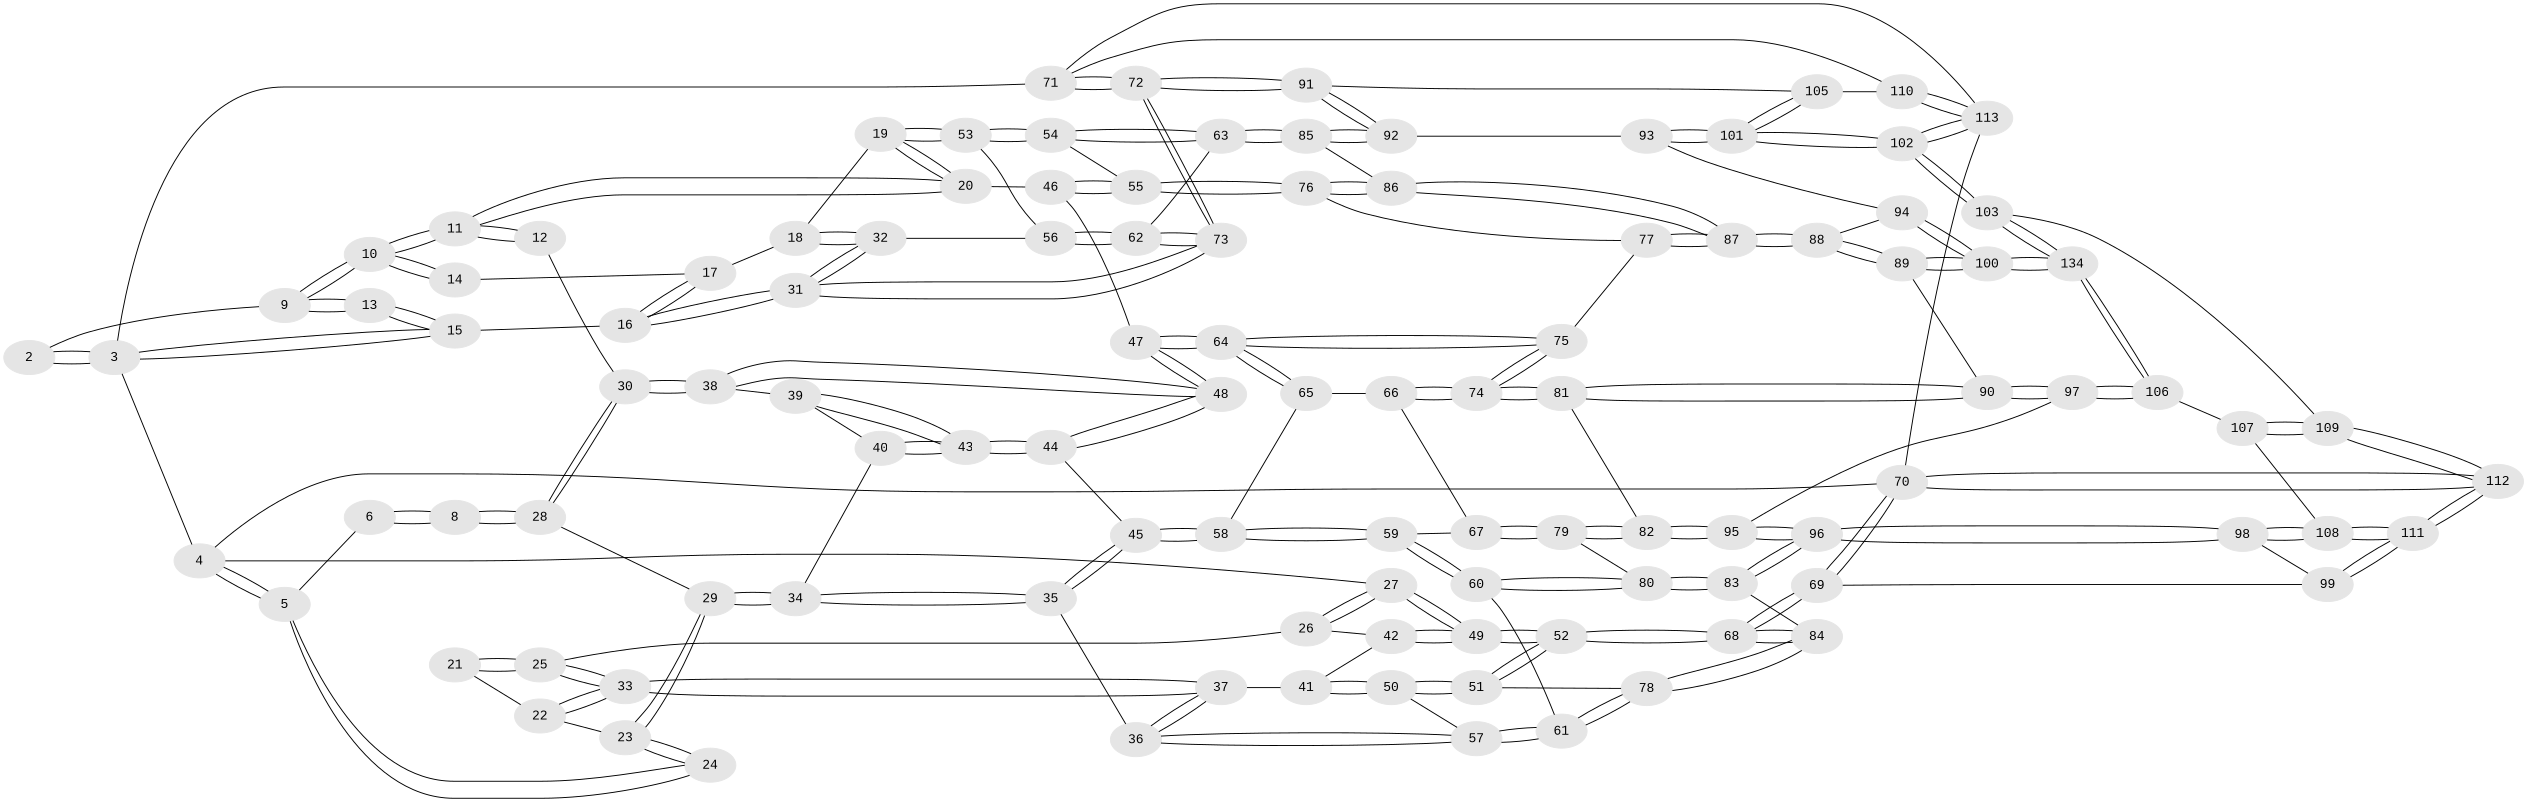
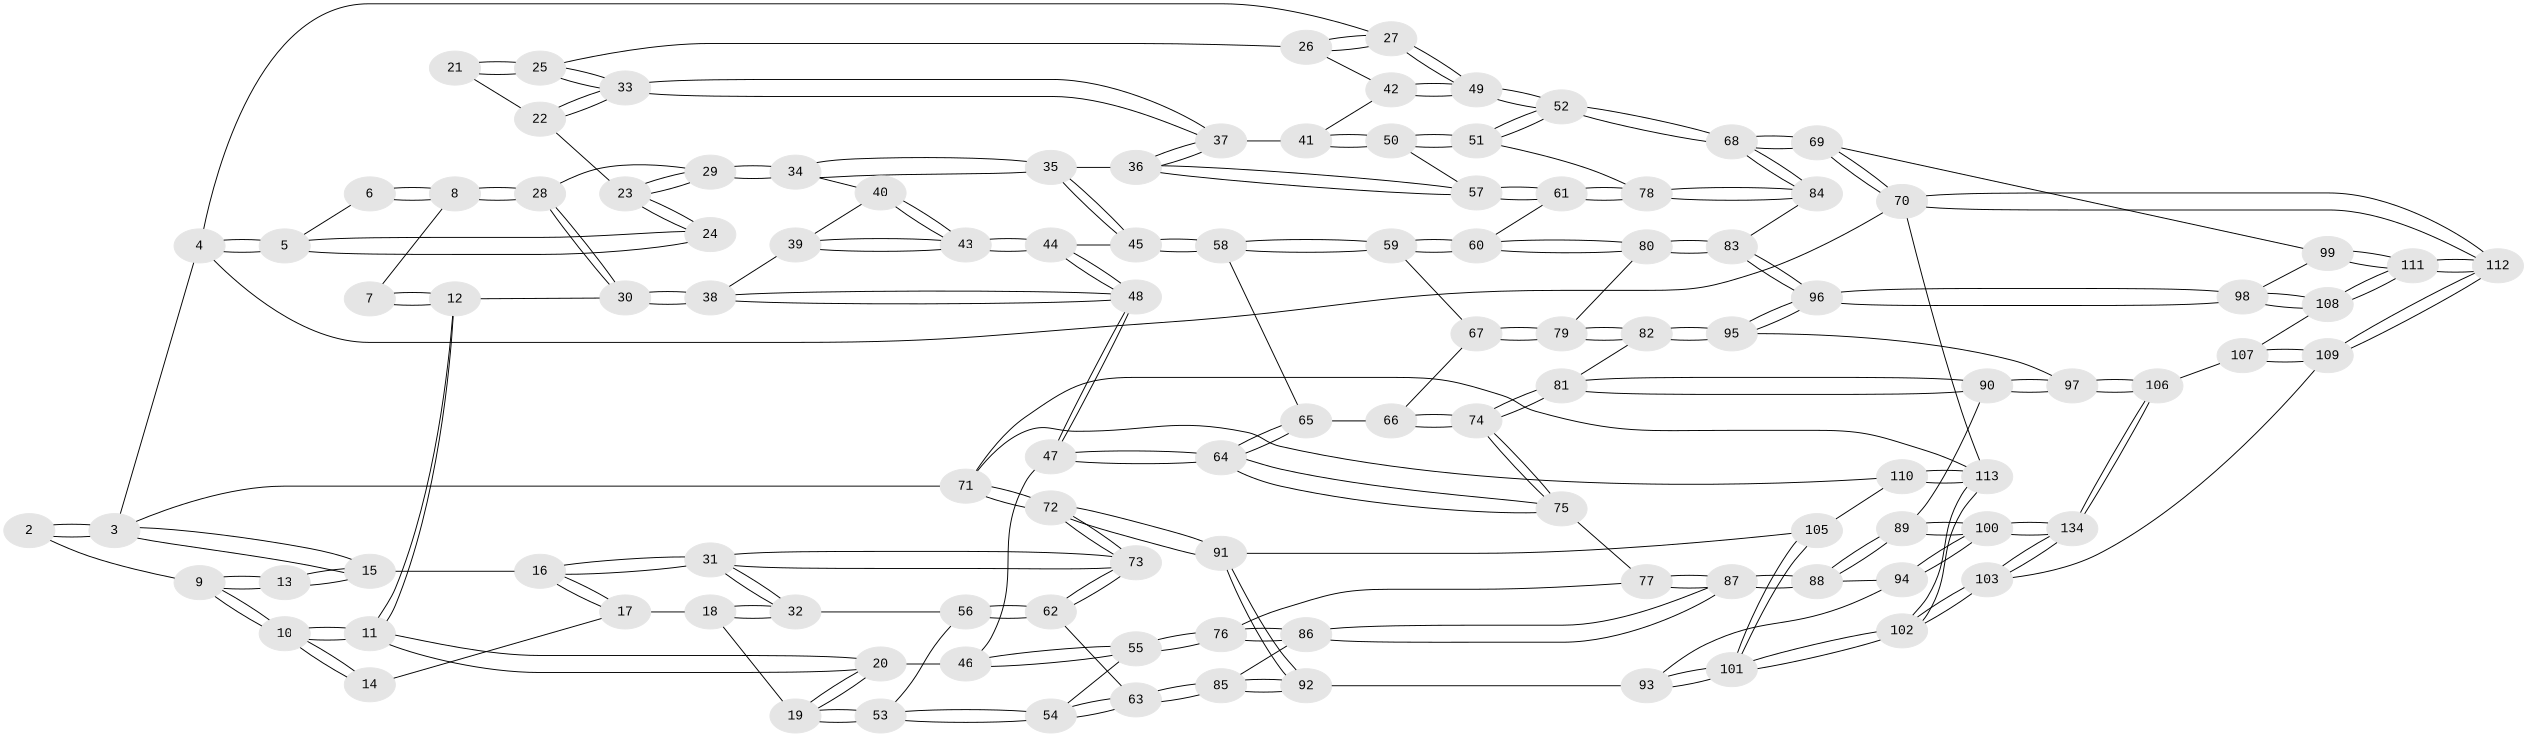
none -> (370, 299)
